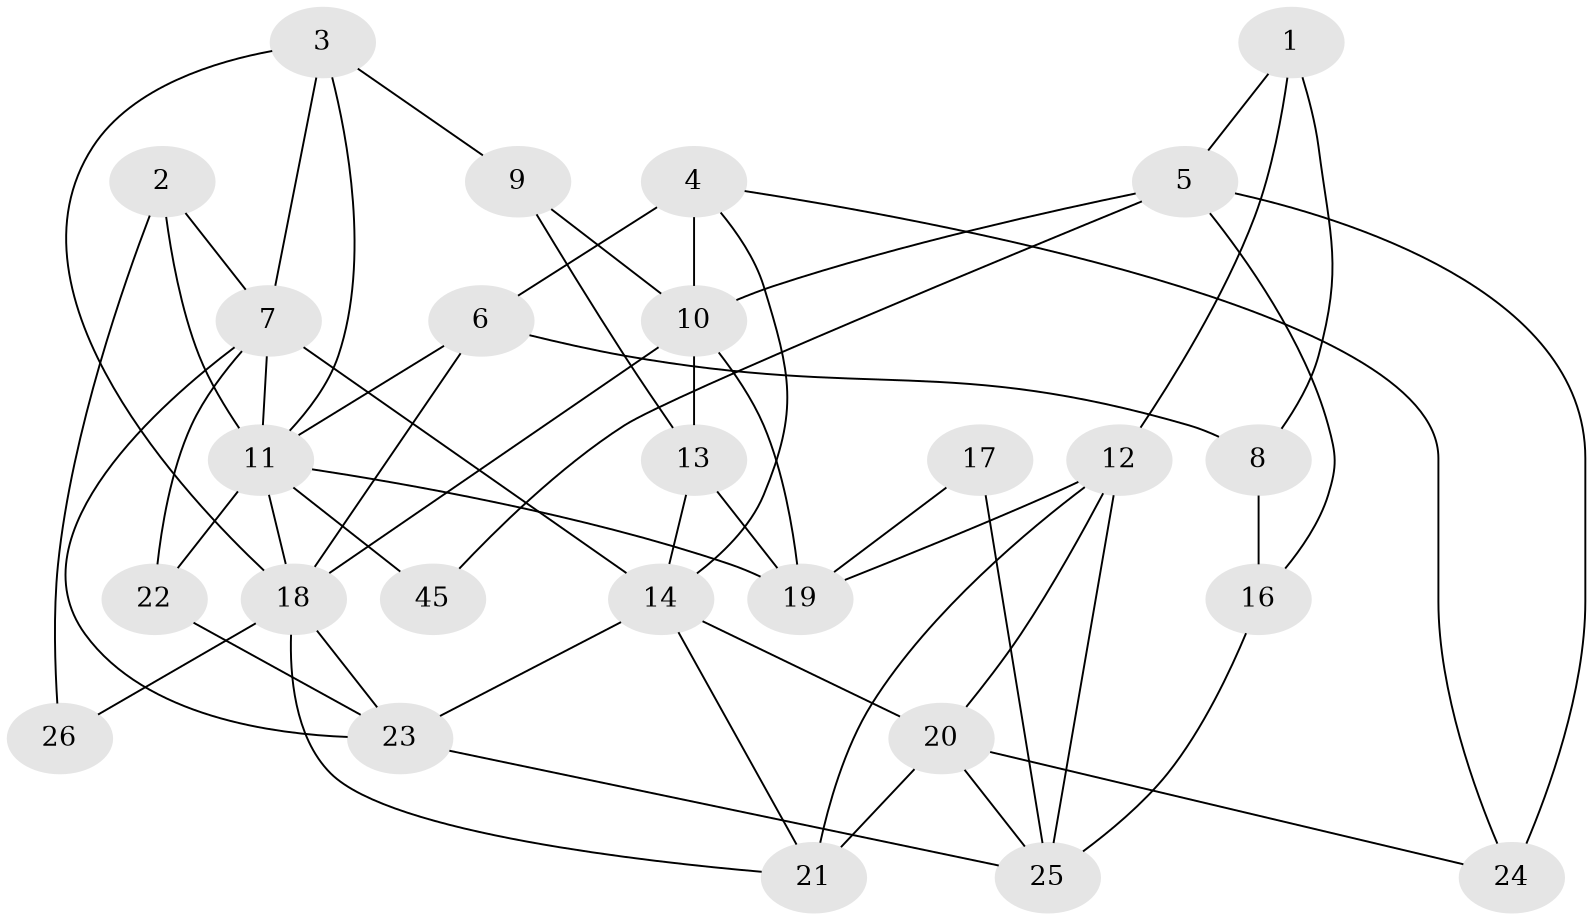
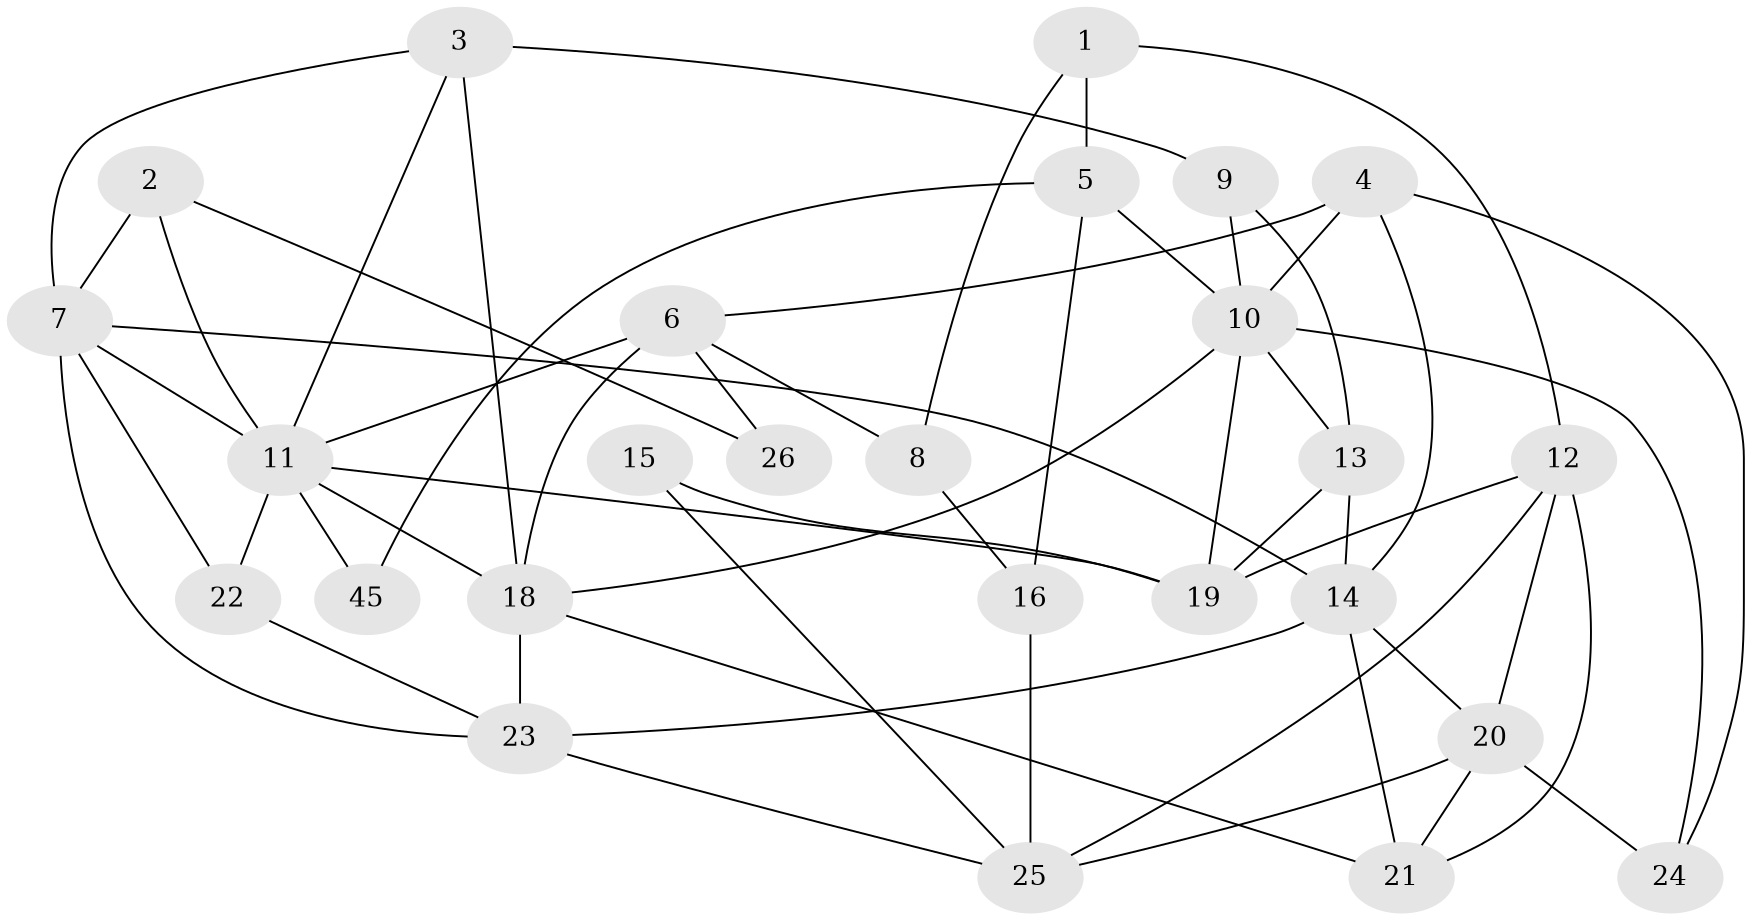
(1578, 420) -> (1655, 459)
(980, 460) -> (640, 460)
(177, 669) -> (729, 394)
